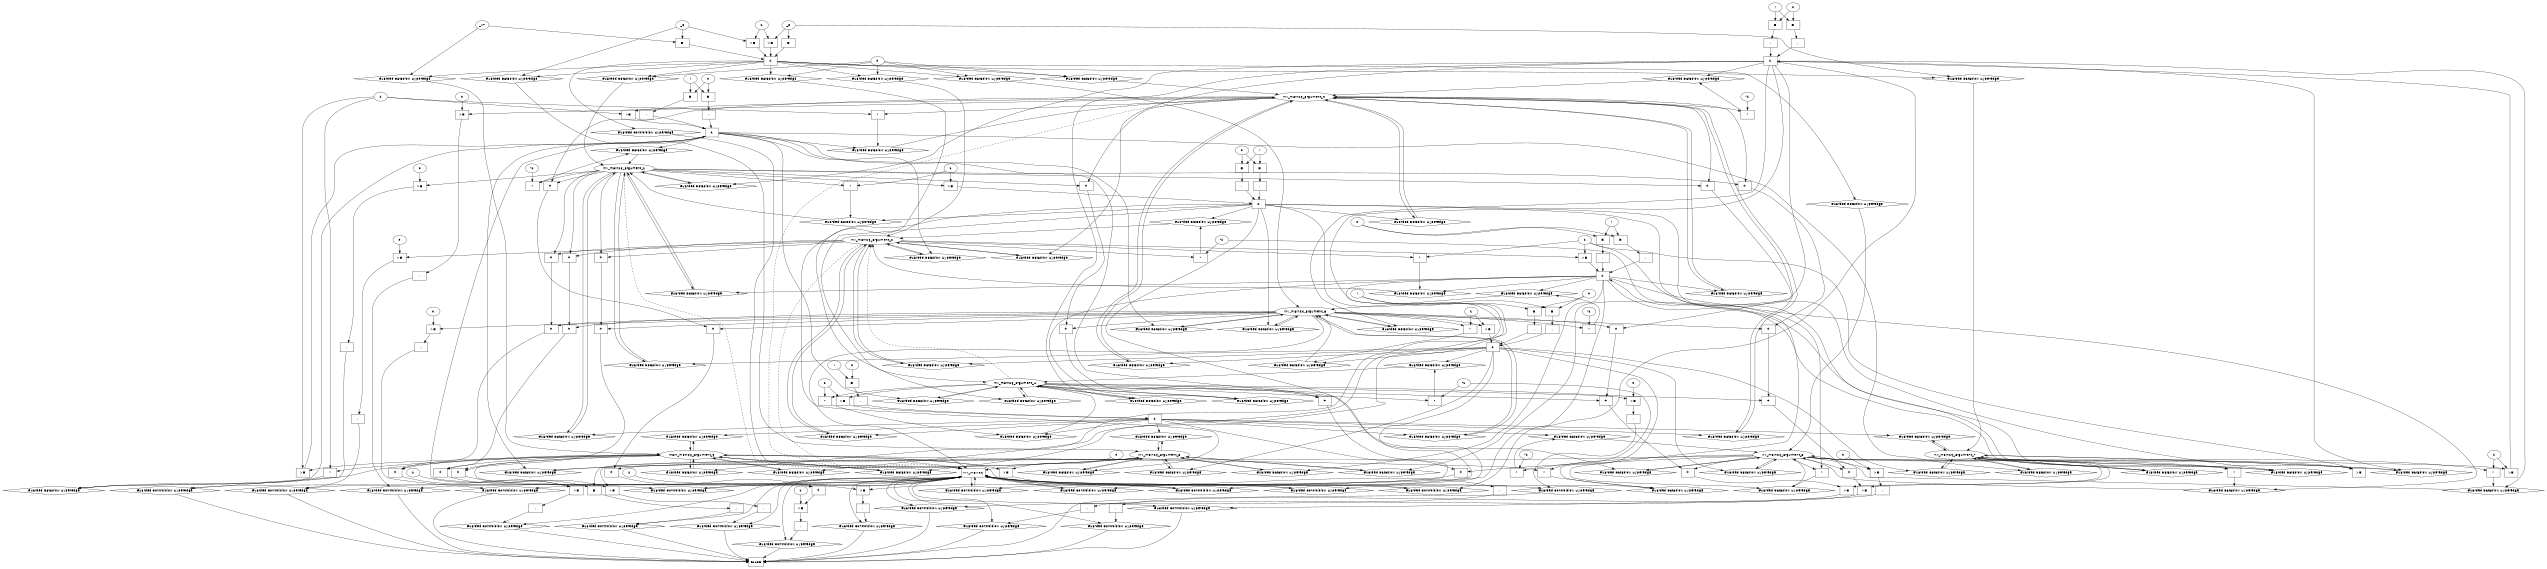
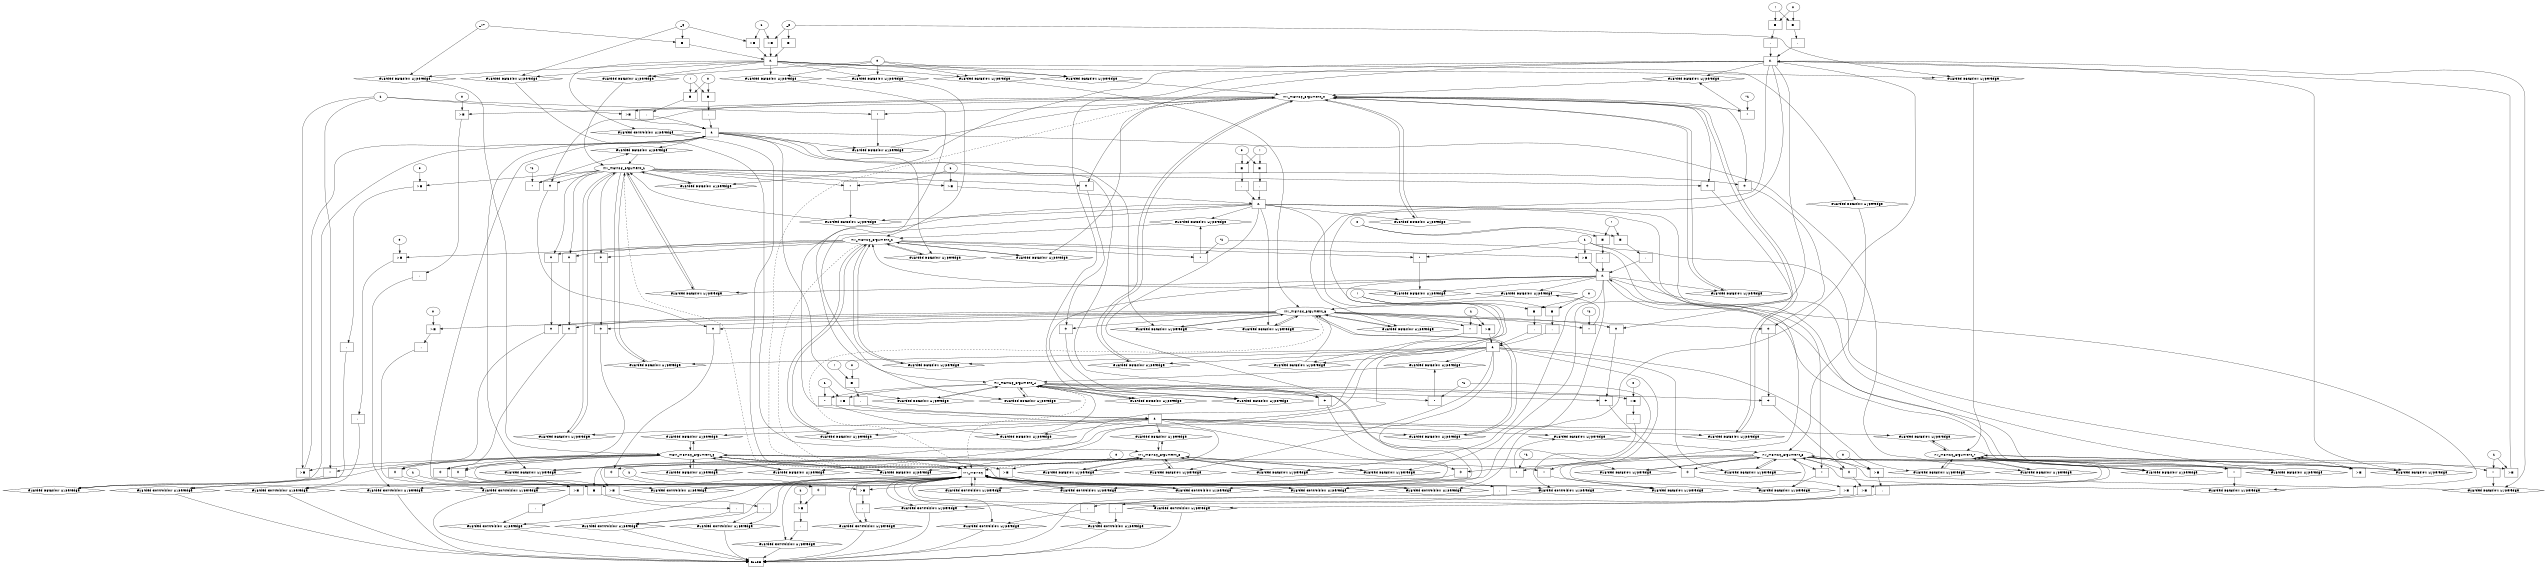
(900, 346) -> (1039, 418)
(977, 350) -> (977, 350)
(1063, 463) -> (1063, 463)
